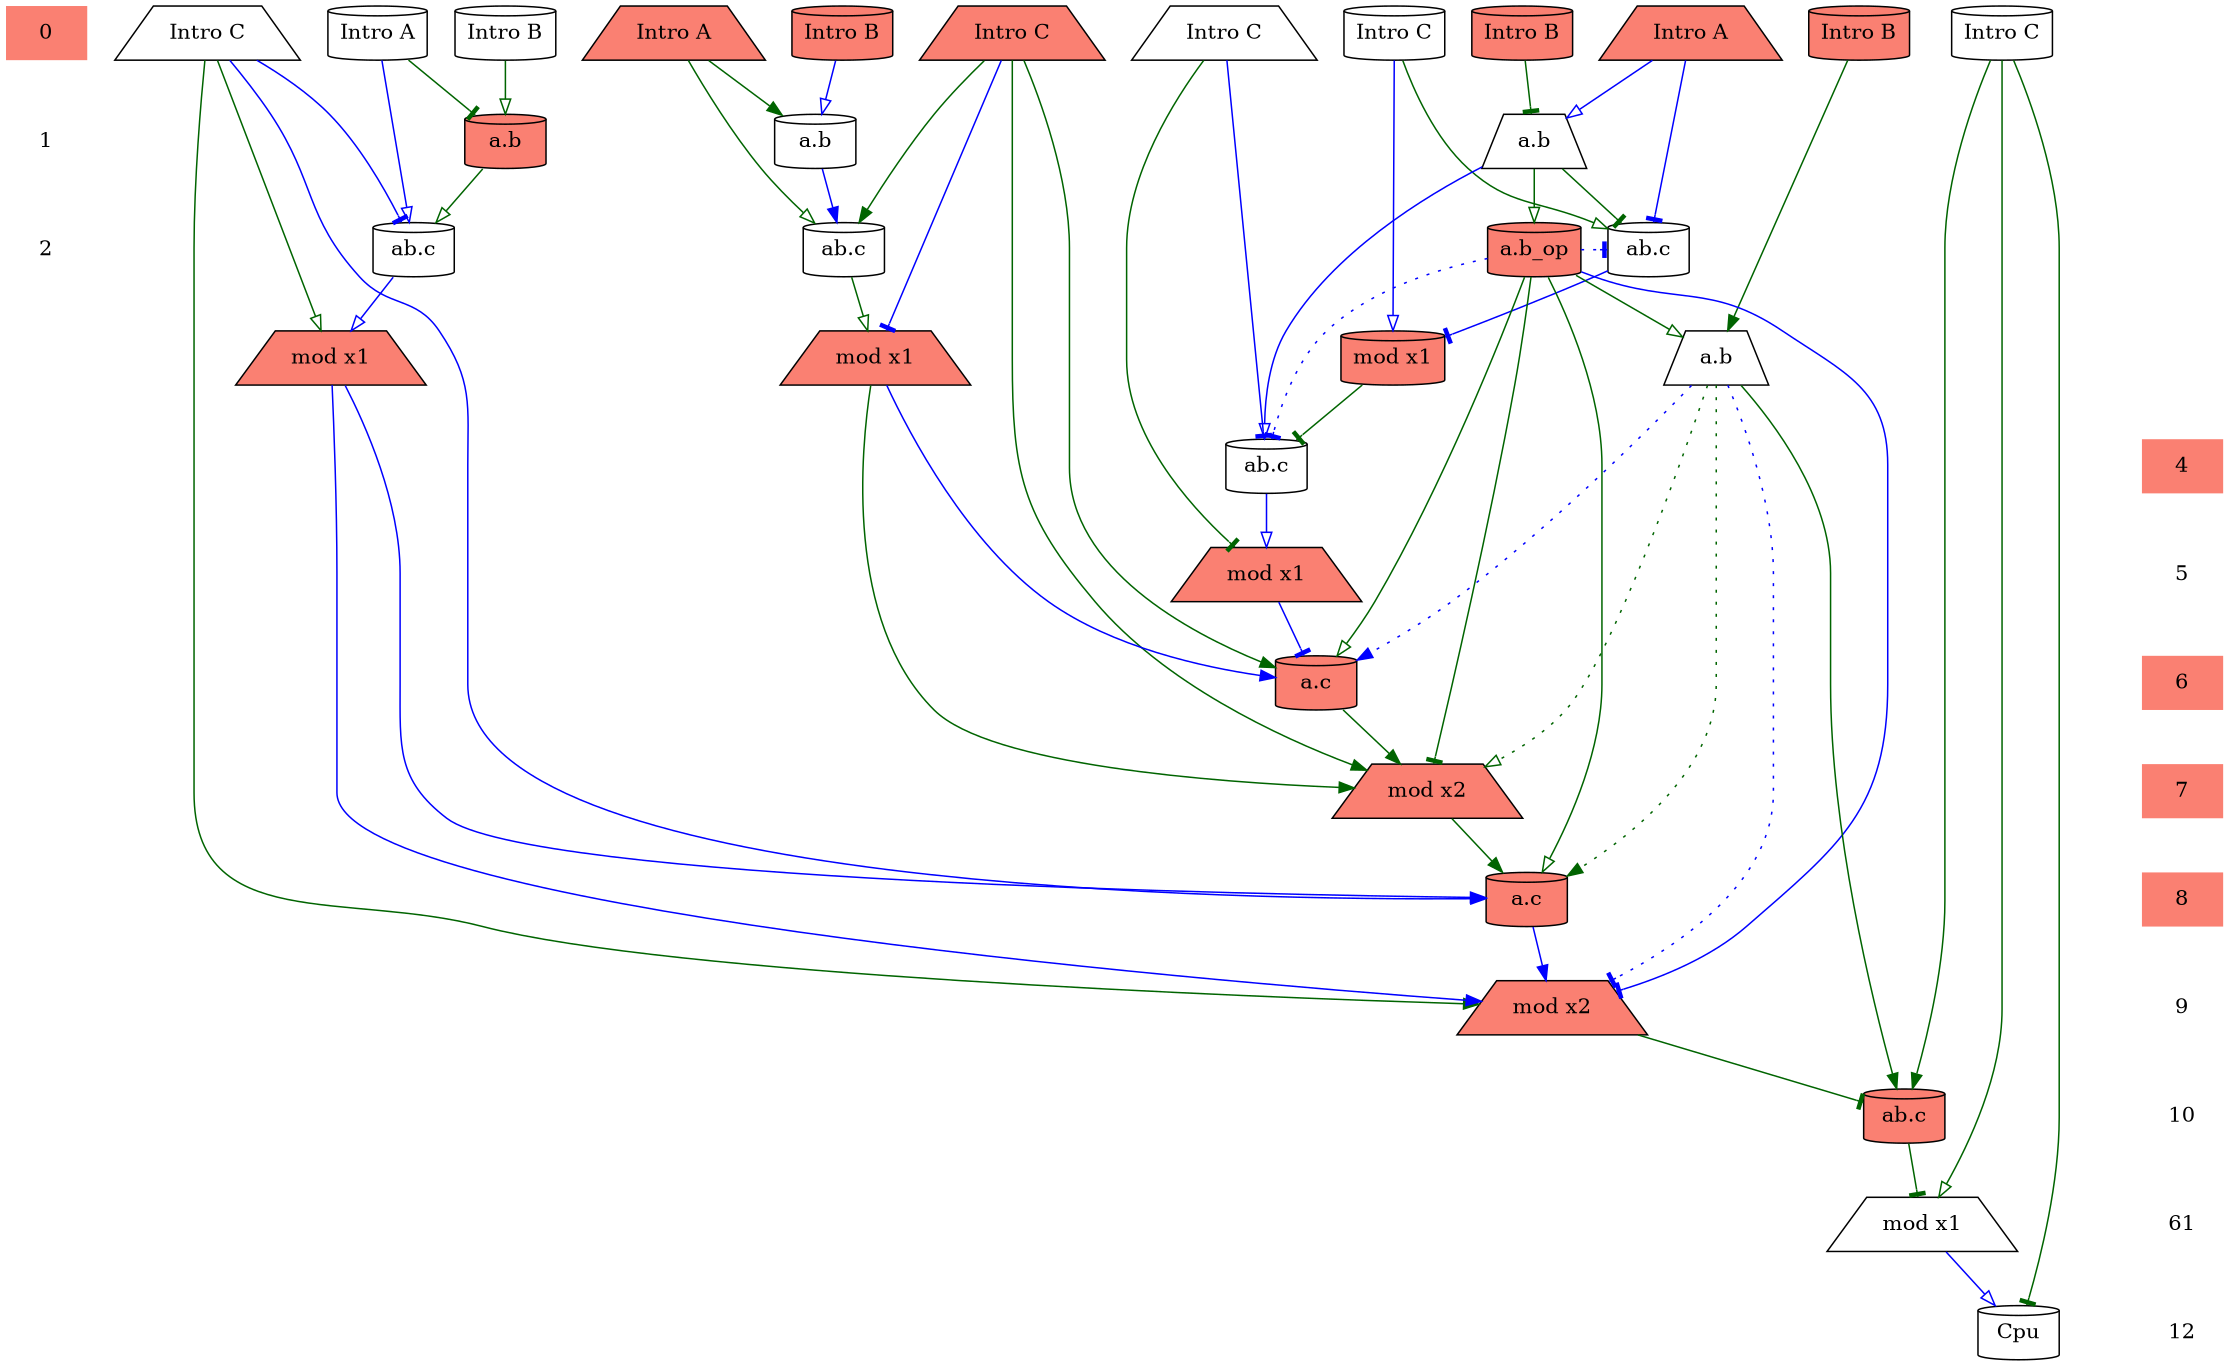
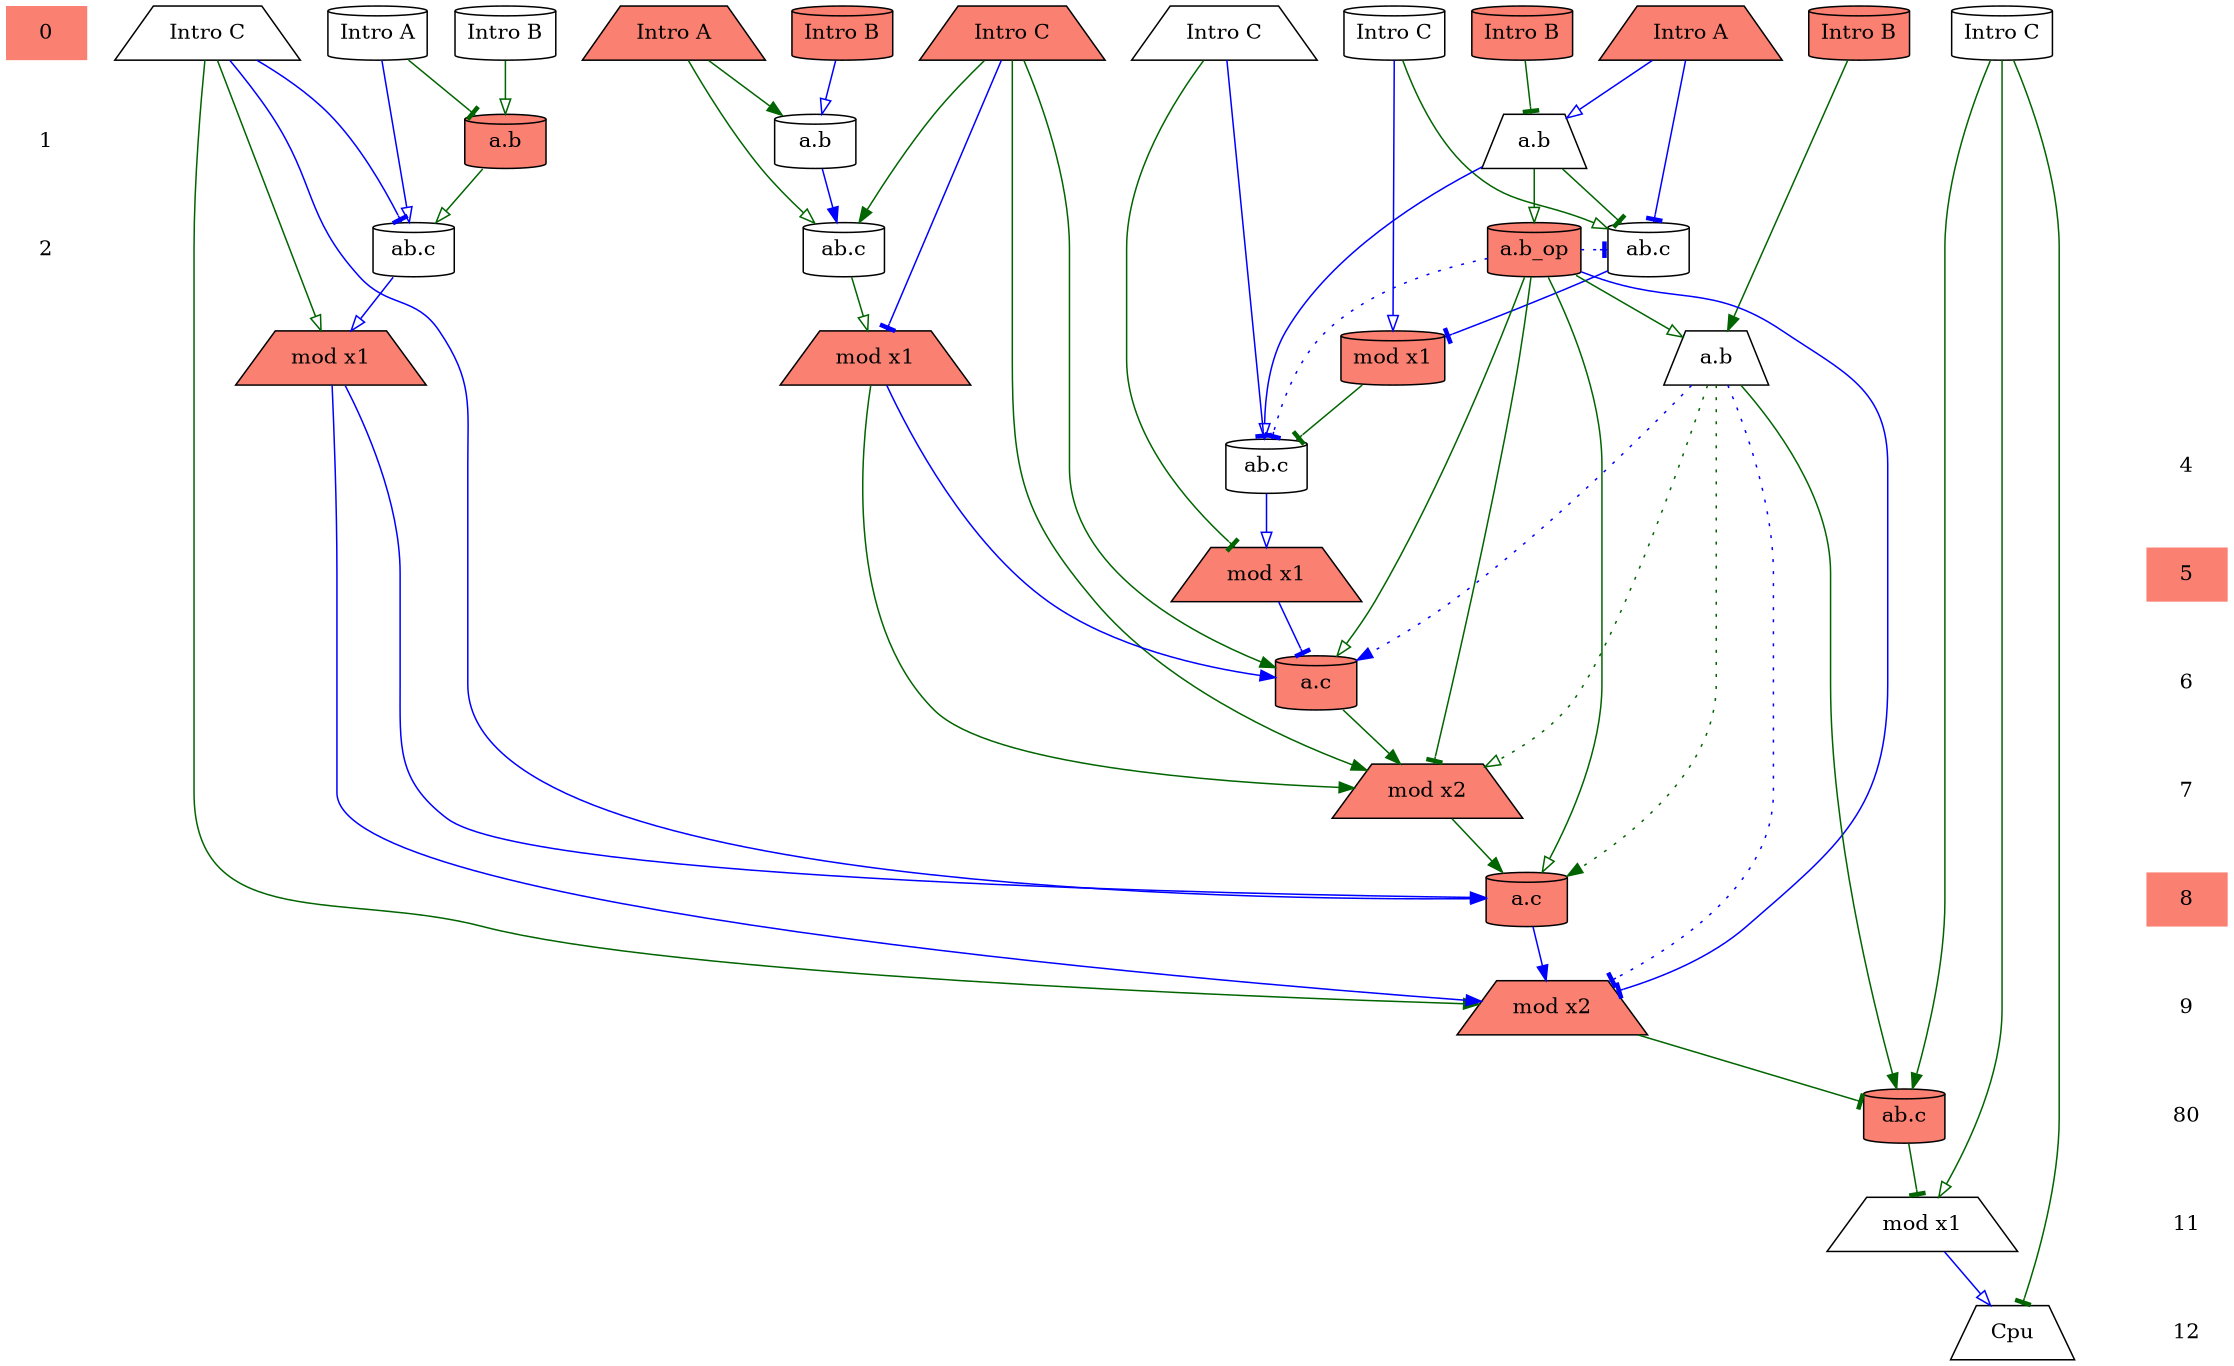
(2183, 466) -> (2187, 466)
(2183, 575) -> (2187, 575)
(2183, 683) -> (2187, 683)
(2183, 791) -> (2187, 791)
(2183, 1116) -> (2187, 1116)
(2183, 1224) -> (2187, 1224)
(2019, 1333) -> (2013, 1333)
